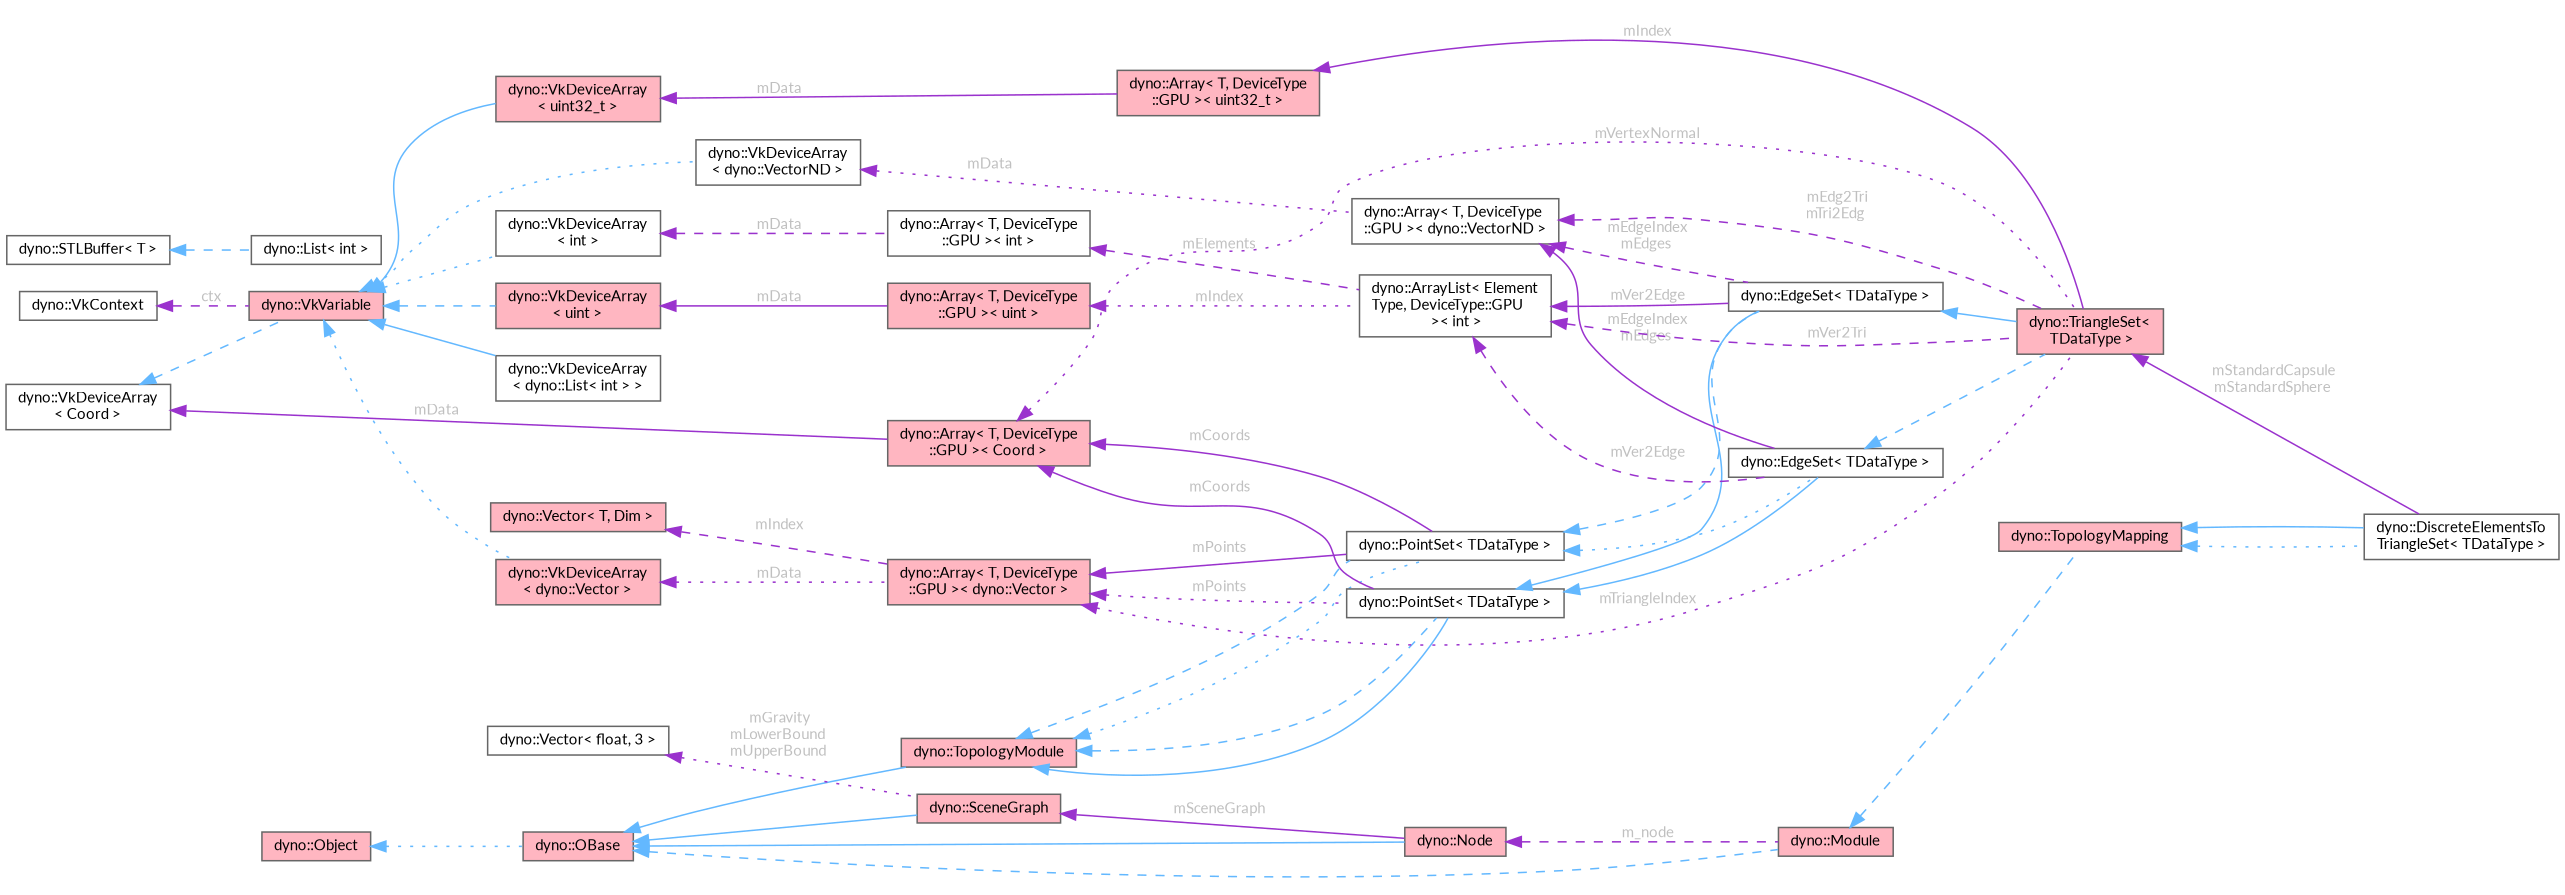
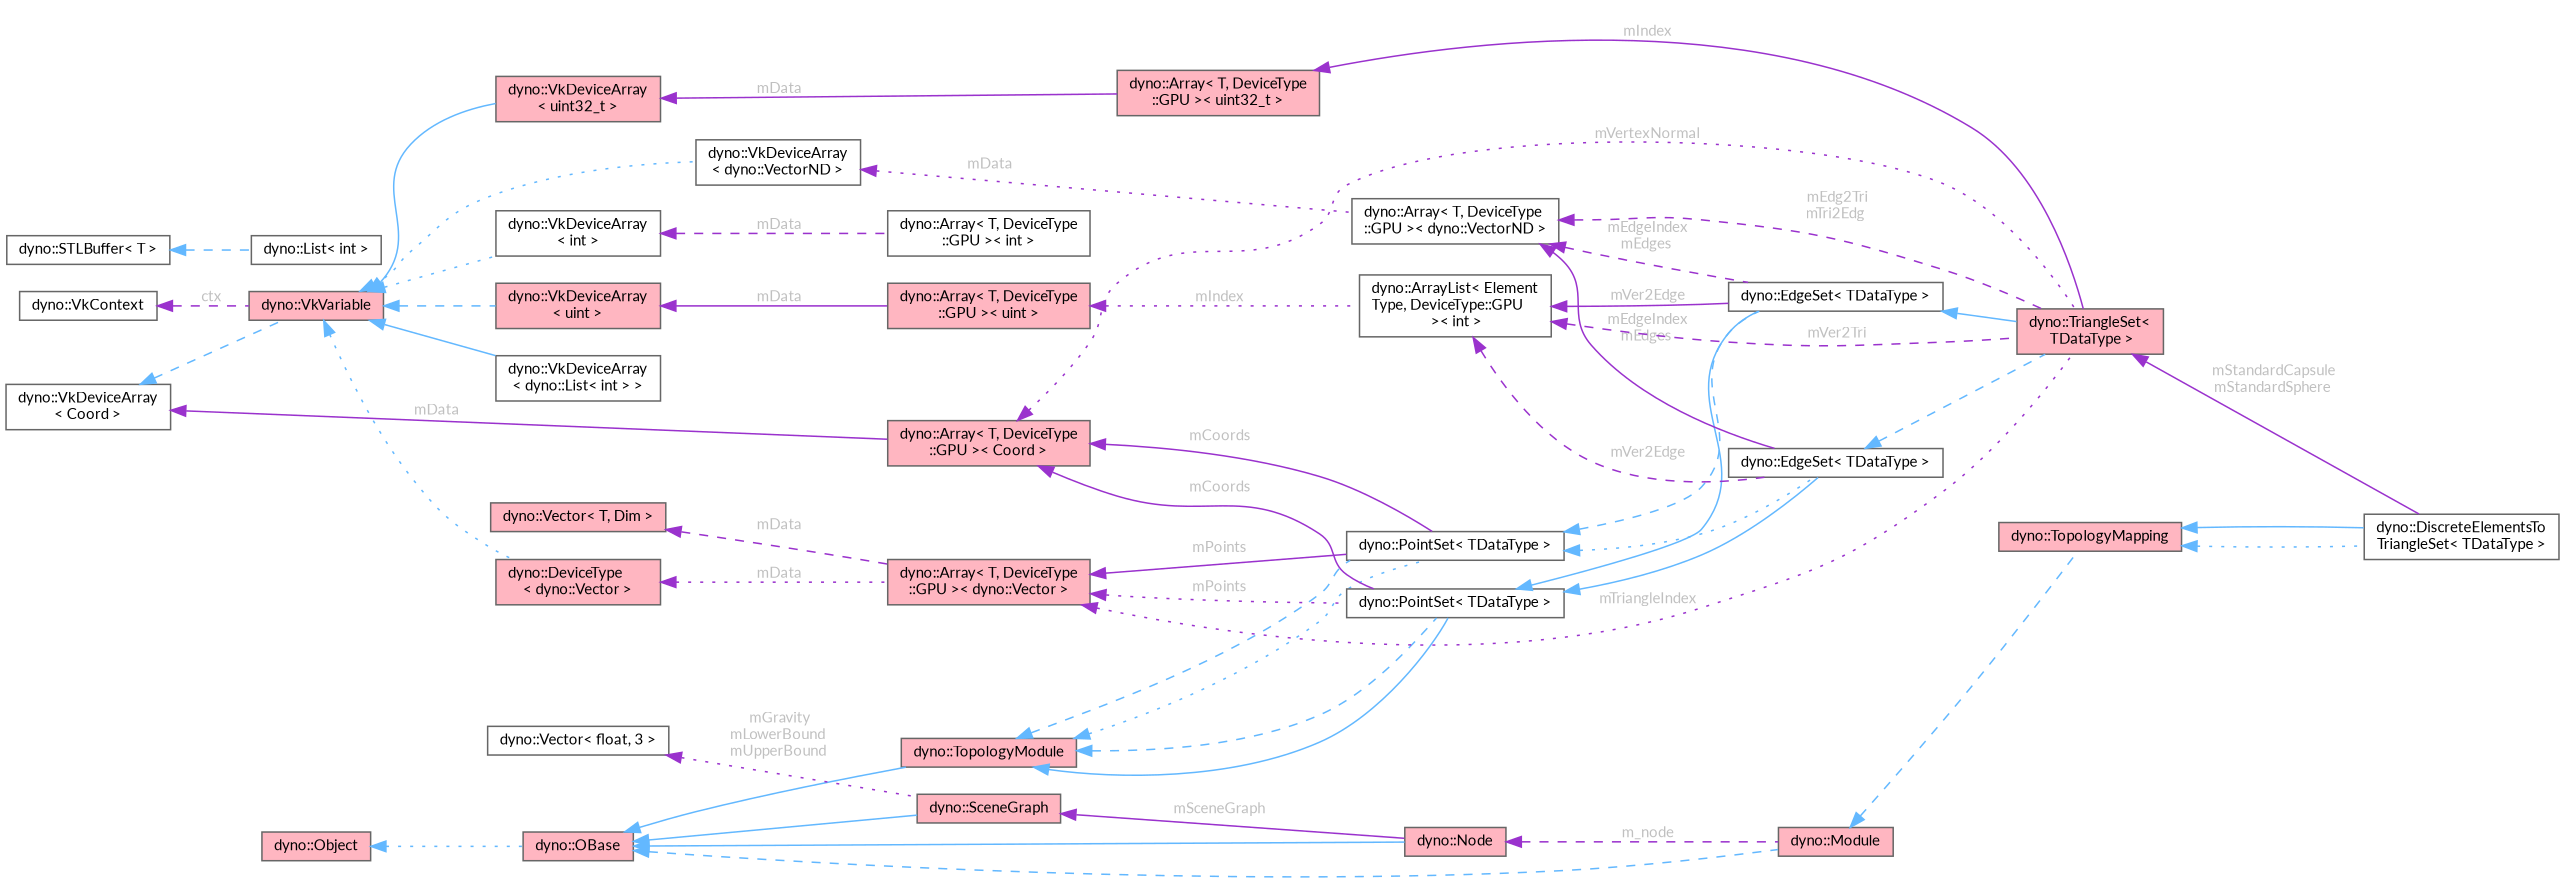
(1233, 270) -> none
(778, 526) -> (778, 526)
(578, 582) -> (578, 582)
